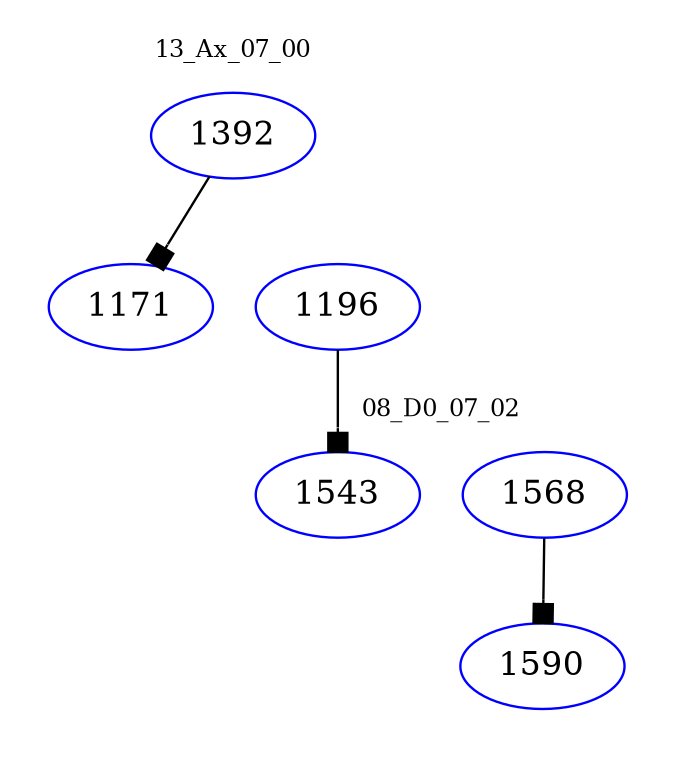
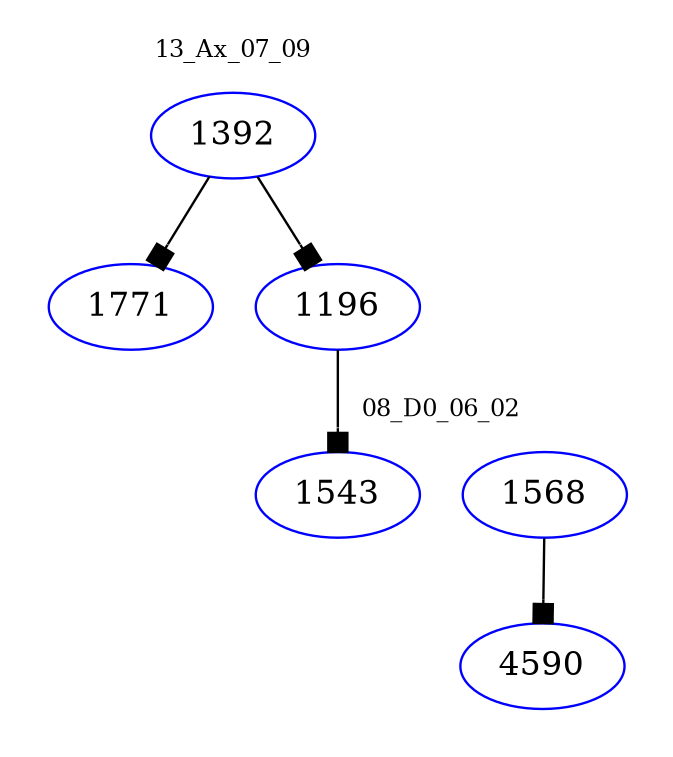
(233, 51) -> (233, 51)
none -> (279, 210)
(131, 307) -> (131, 307)
(441, 410) -> (441, 410)
(542, 666) -> (542, 666)
